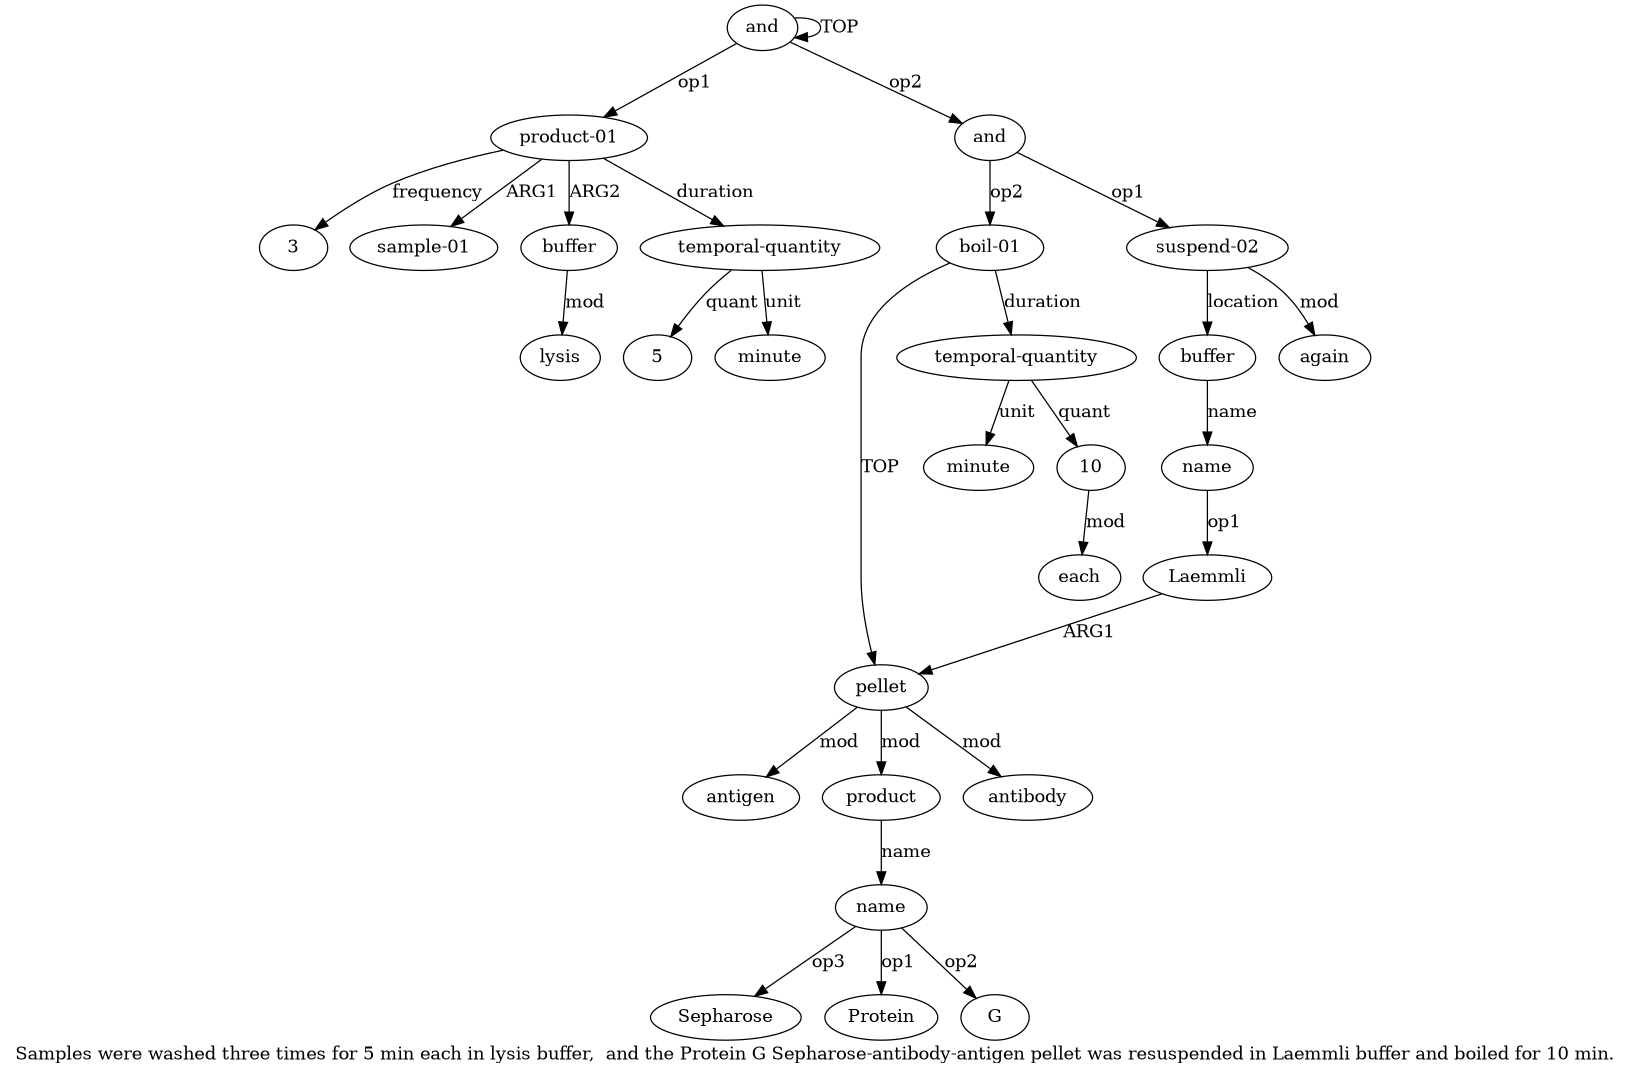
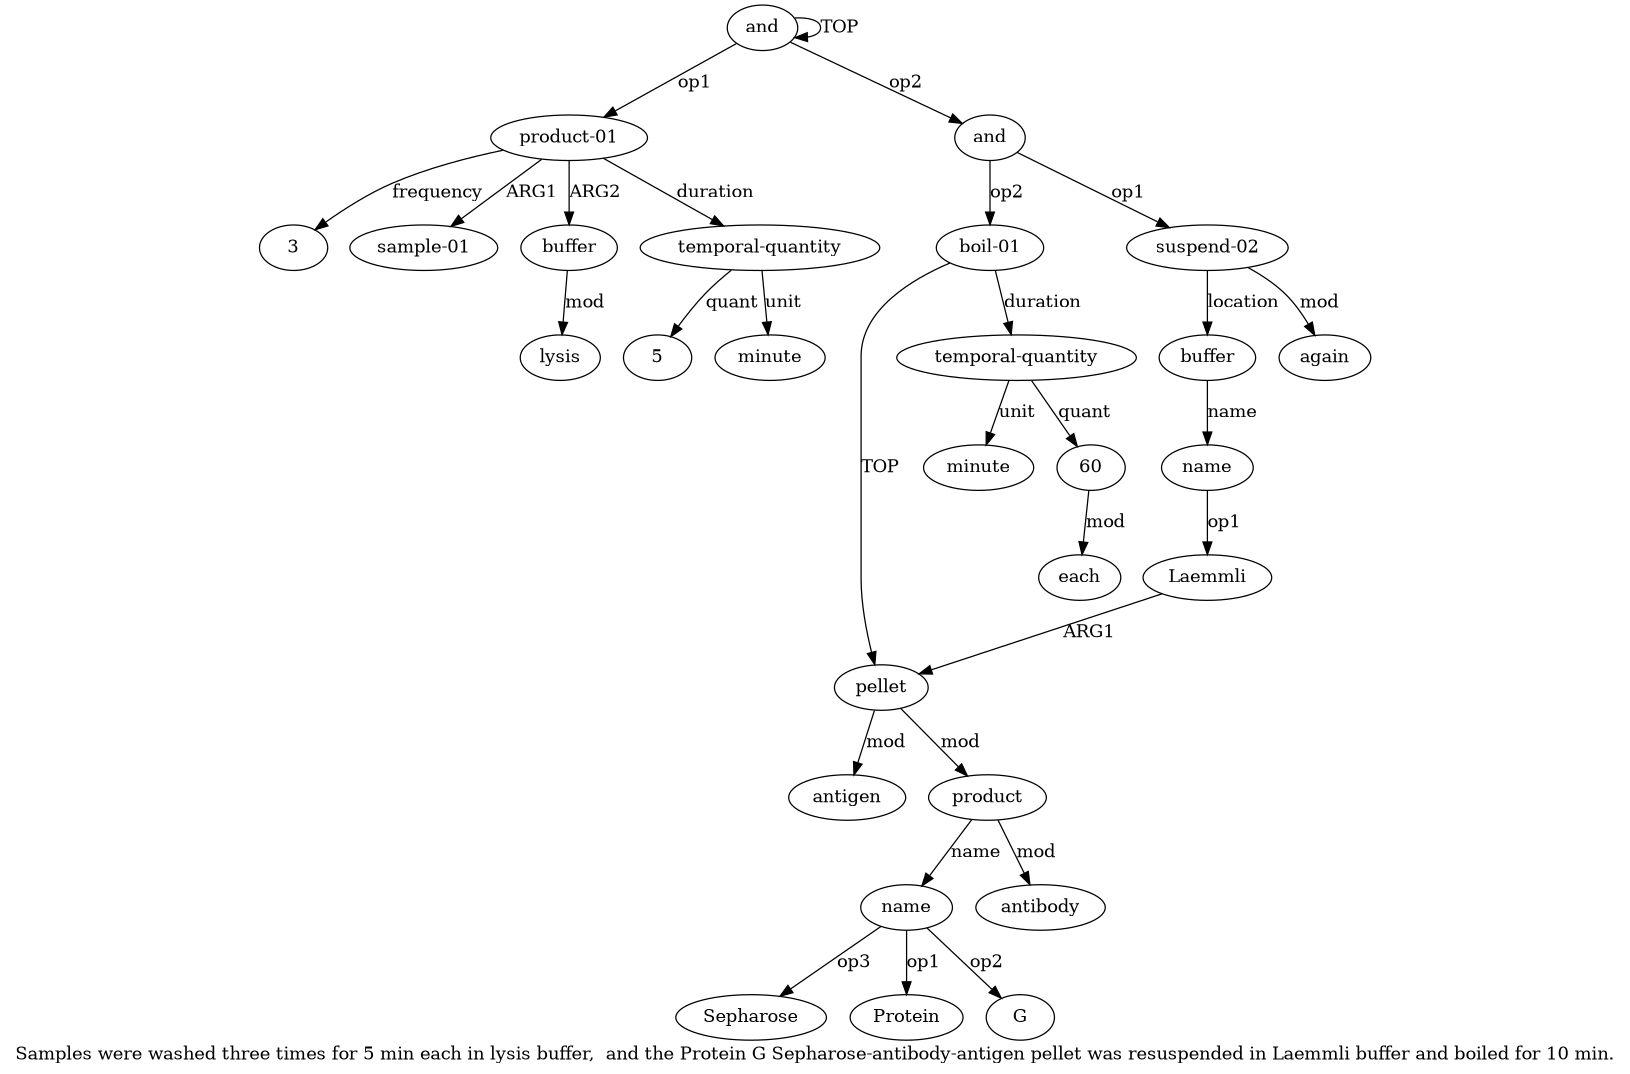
(1091, 468) -> (1091, 468)
(948, 738) -> (1011, 847)
